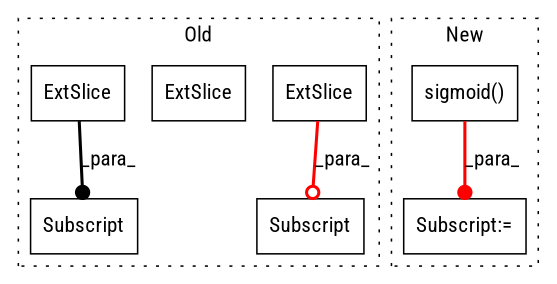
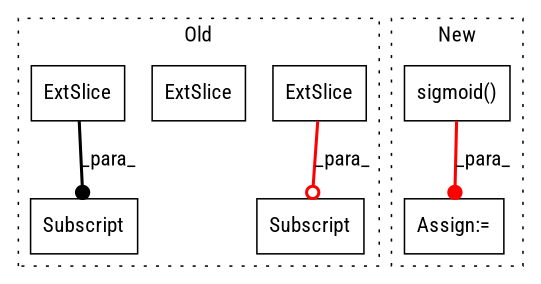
(465, 226) -> (454, 226)
